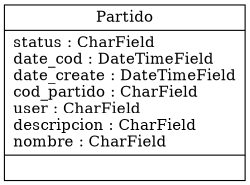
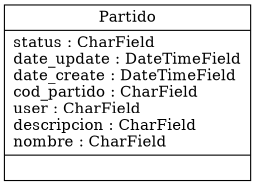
(114, 59) -> (128, 59)
